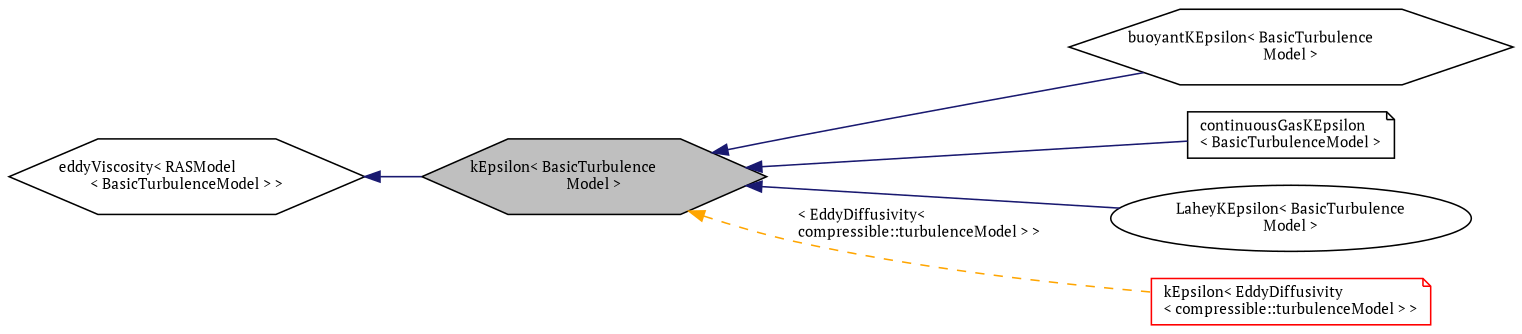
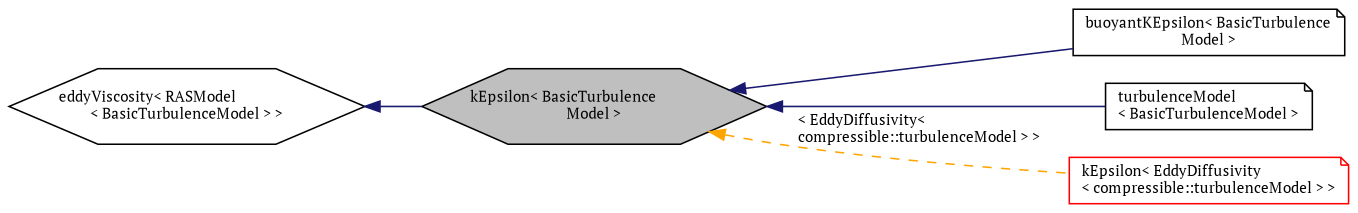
(1291, 47) -> (1209, 32)
(1291, 135) -> (1209, 106)
(1291, 218) -> none
